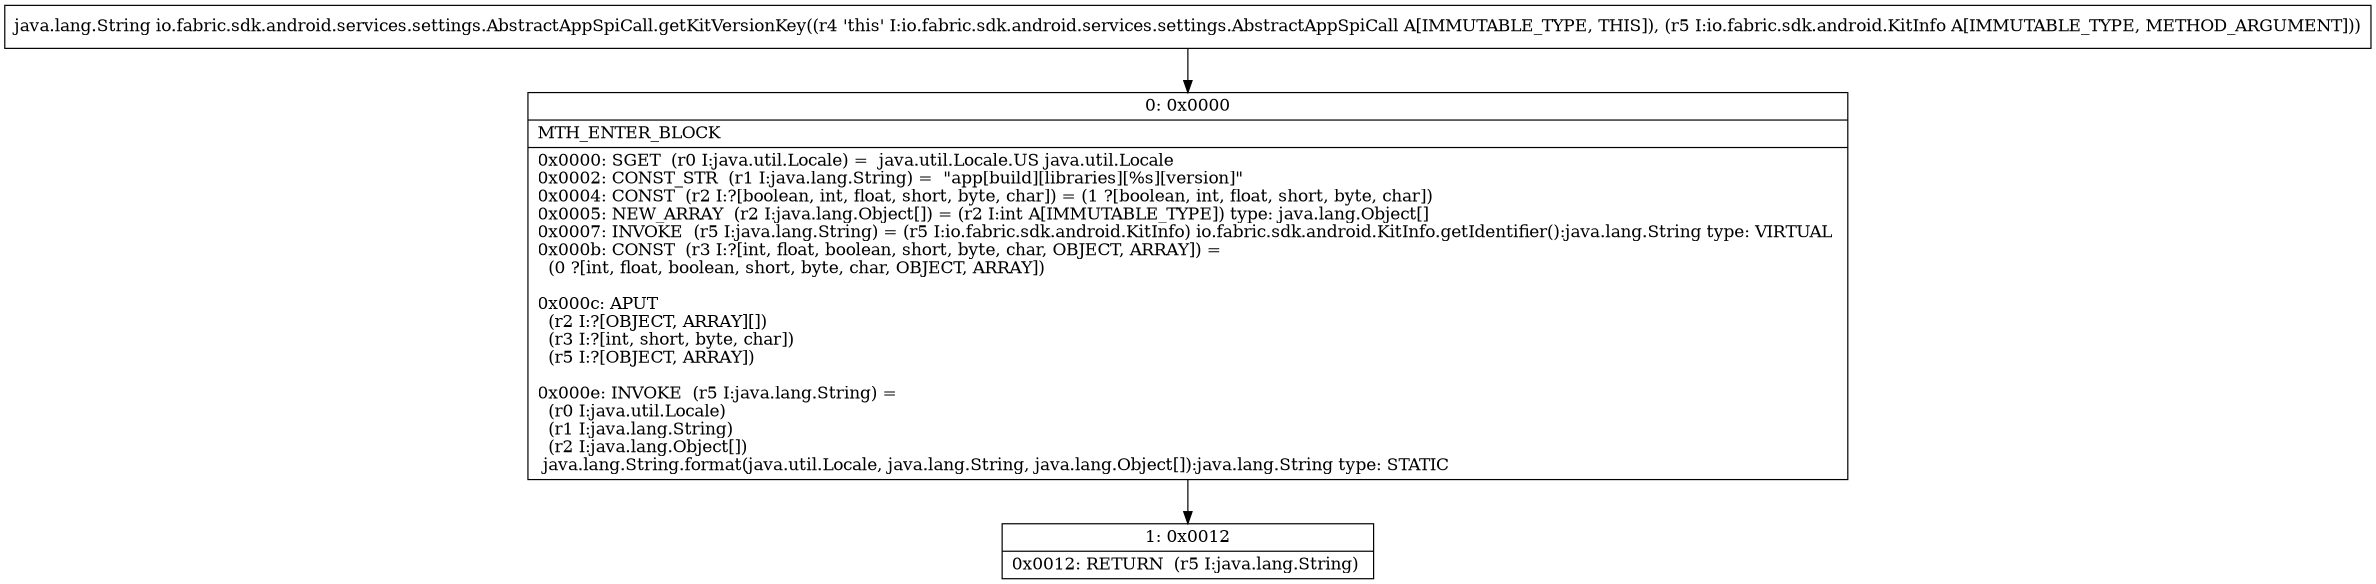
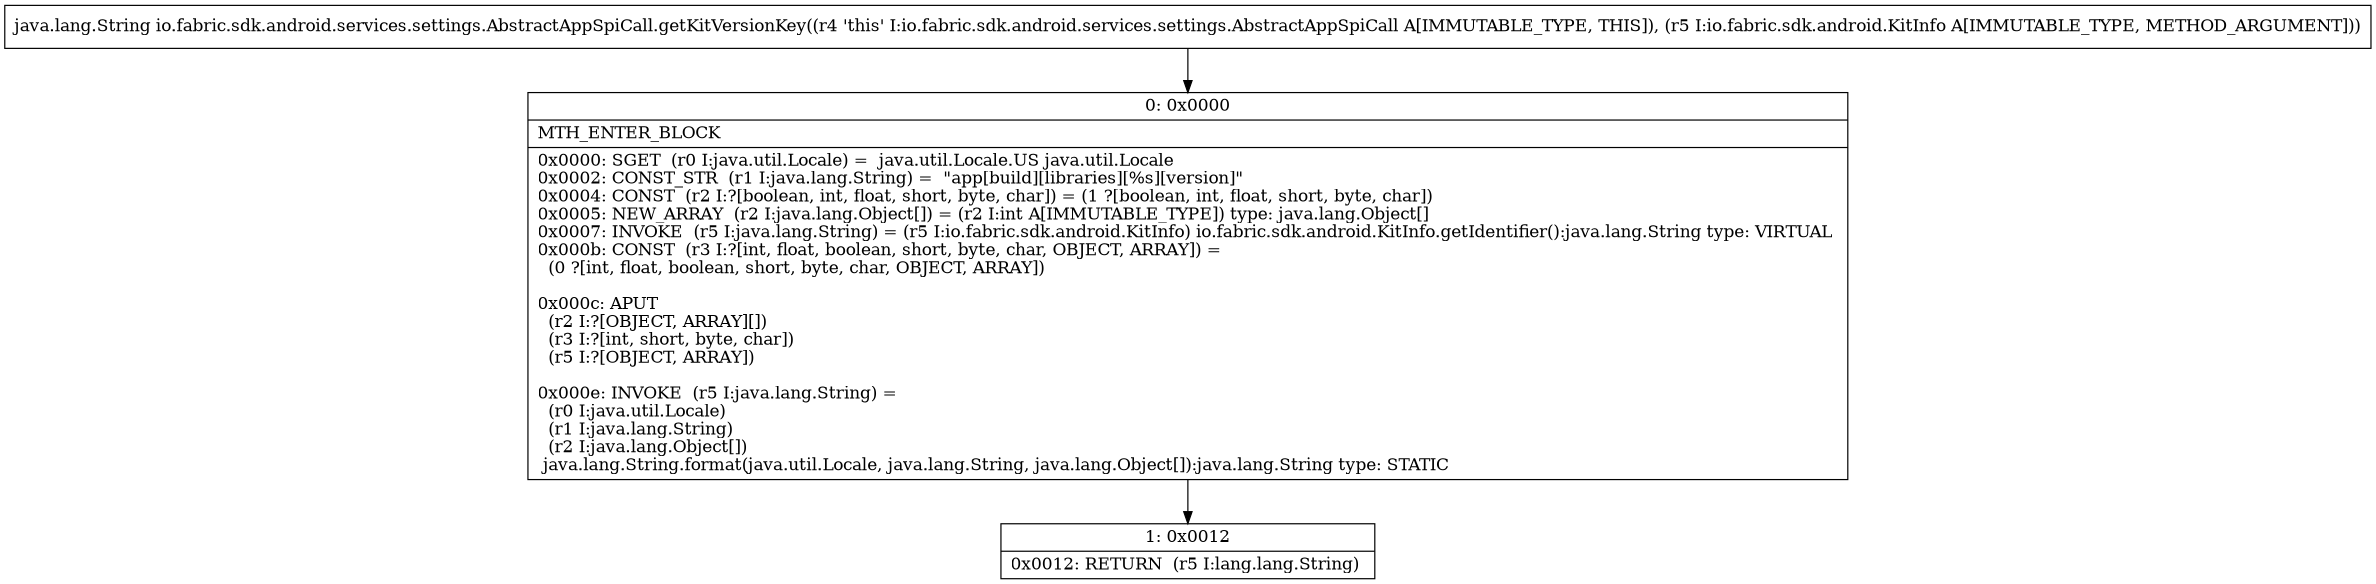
(1188, 564) -> (1188, 564)
